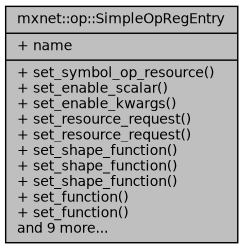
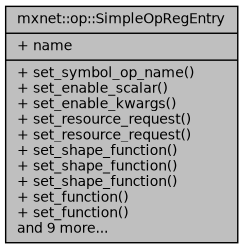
(116, 73) -> (106, 73)
